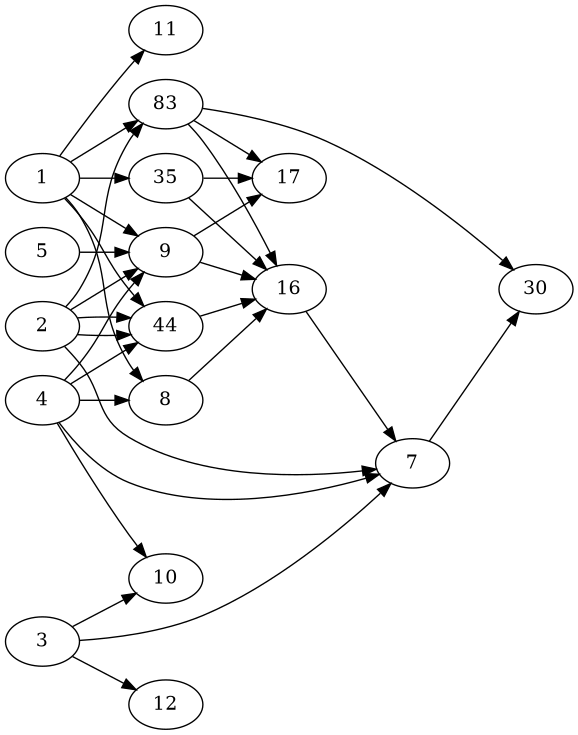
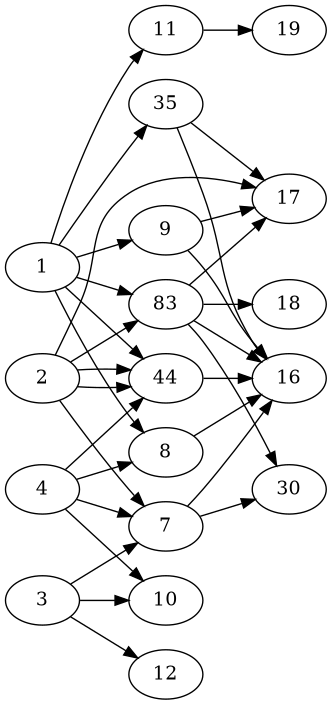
none -> (289, 30)
(42, 252) -> none
(96, 295) -> (106, 216)
none -> (289, 304)
(104, 327) -> none
(347, 370) -> (227, 460)
